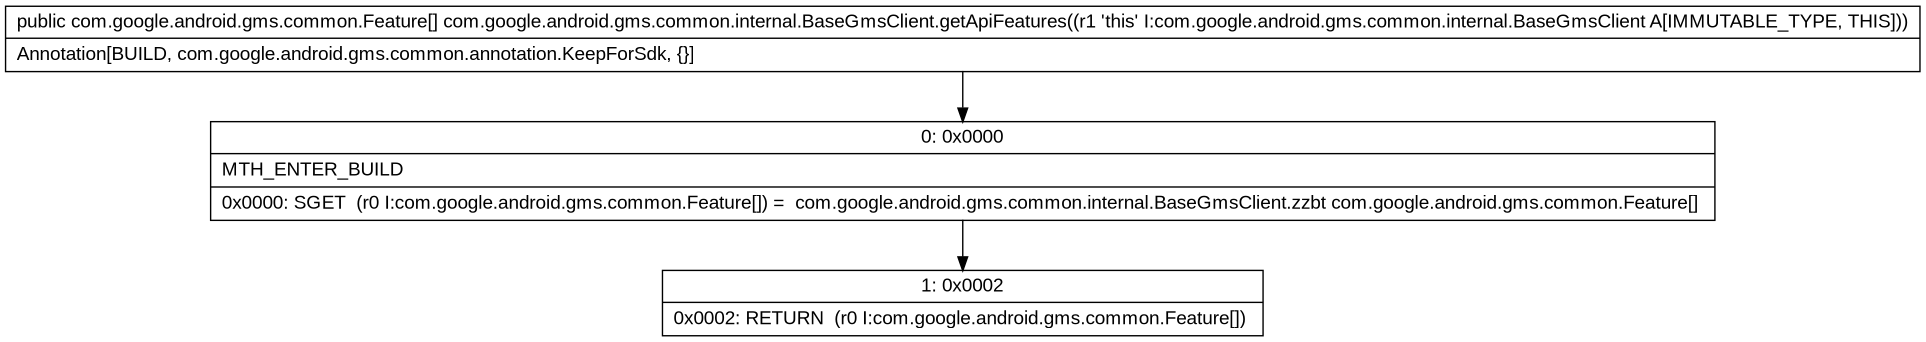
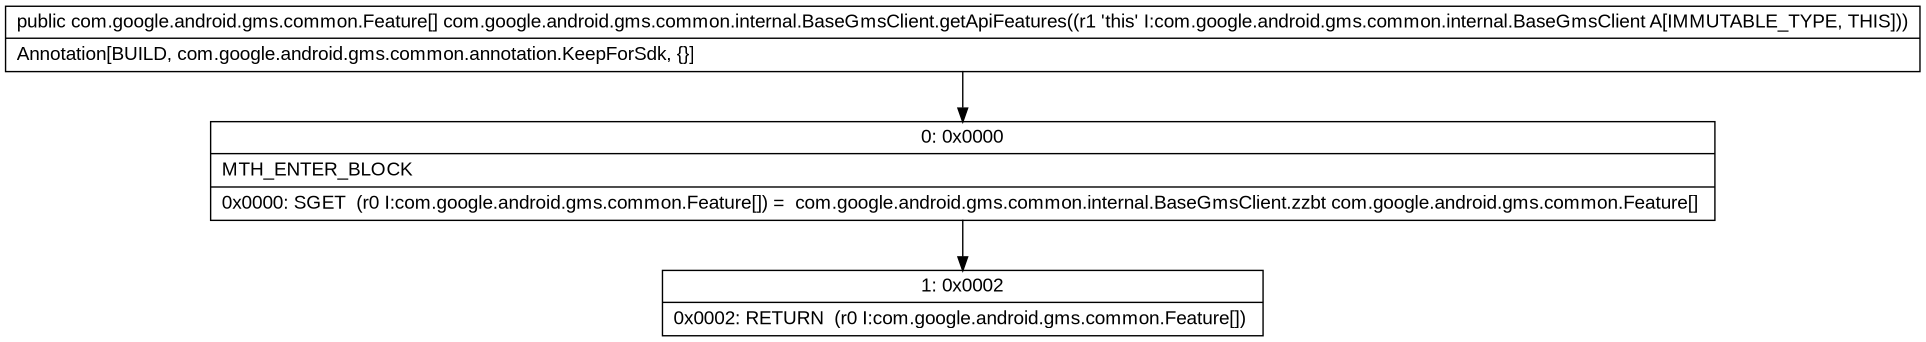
(313, 170) -> (318, 170)
